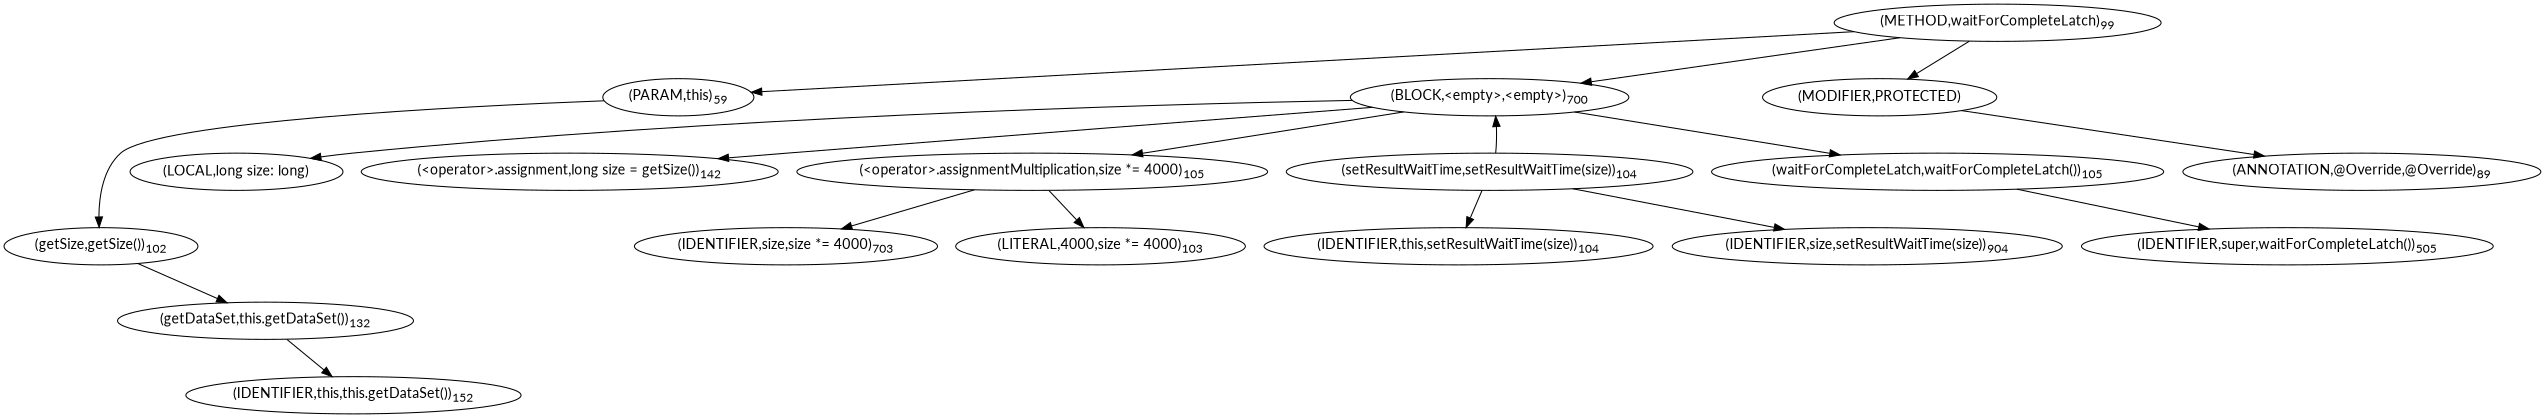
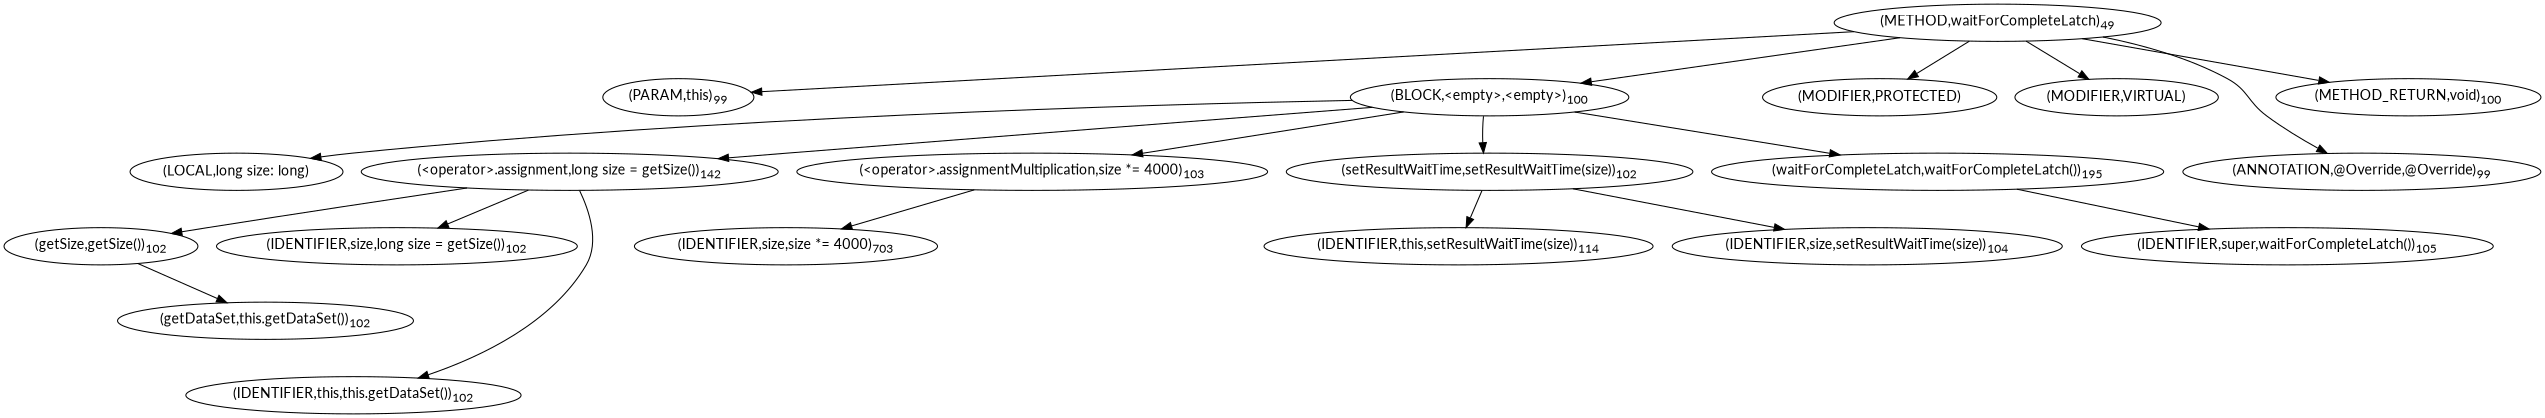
(2108, 21) -> (2108, 21)
(721, 96) -> (721, 96)
(1578, 96) -> (1578, 96)
none -> (2117, 97)
none -> (2408, 97)
(326, 117) -> (324, 210)
(2108, 133) -> (2220, 75)
(1496, 140) -> (1483, 129)
(1194, 170) -> (1194, 170)
(1627, 170) -> (1627, 170)
(2092, 170) -> (2092, 170)
(2484, 170) -> (2484, 170)
(1589, 245) -> (1589, 245)
(1998, 245) -> (1998, 245)
(2427, 245) -> (2427, 245)
none -> (397, 246)
(1101, 246) -> none
(360, 319) -> (360, 319)
(305, 355) -> (548, 310)
(463, 394) -> (463, 394)
